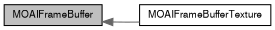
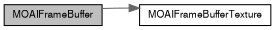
(126, 22) -> (116, 8)
